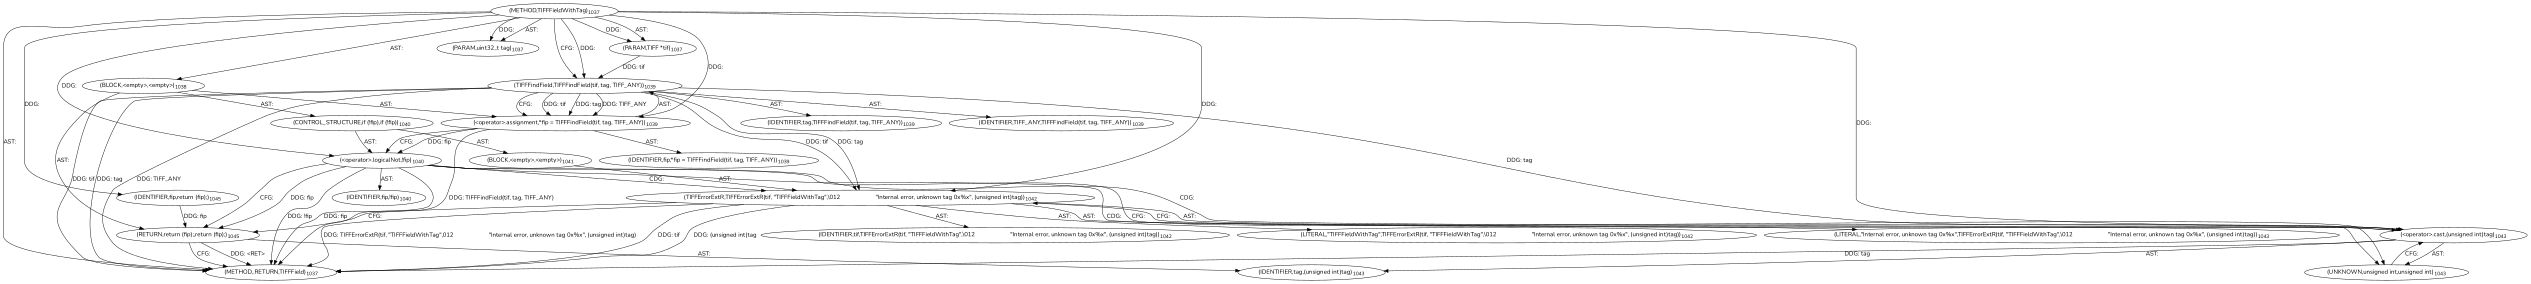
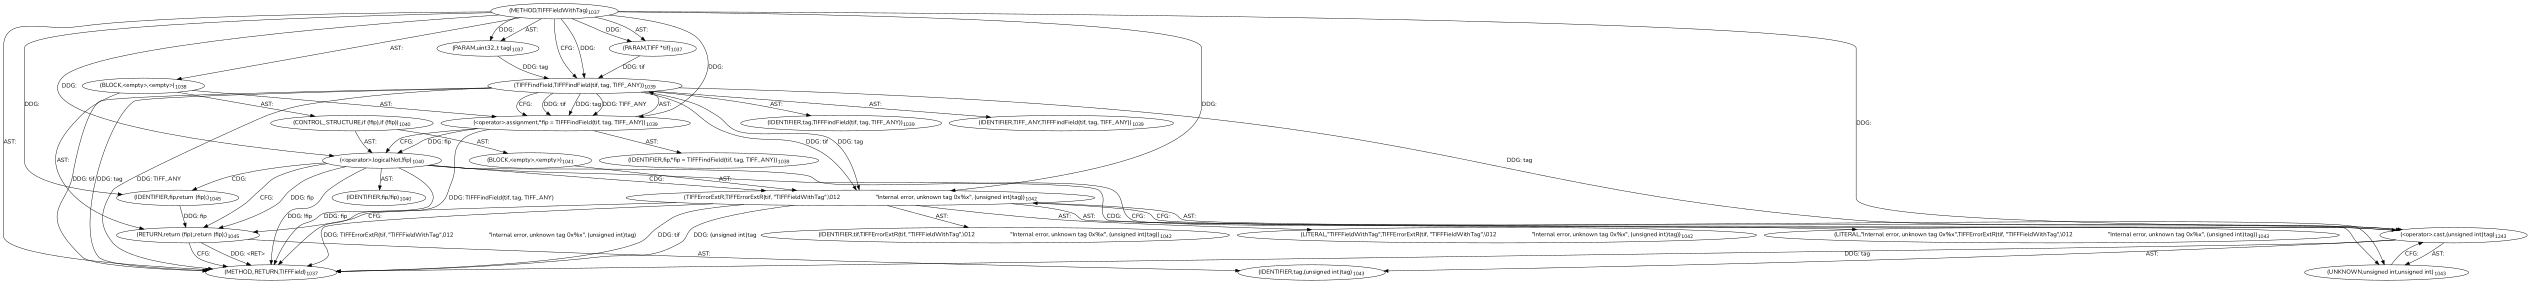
none -> (520, 69)
(1166, 199) -> (260, 170)
(2501, 235) -> (2501, 235)
